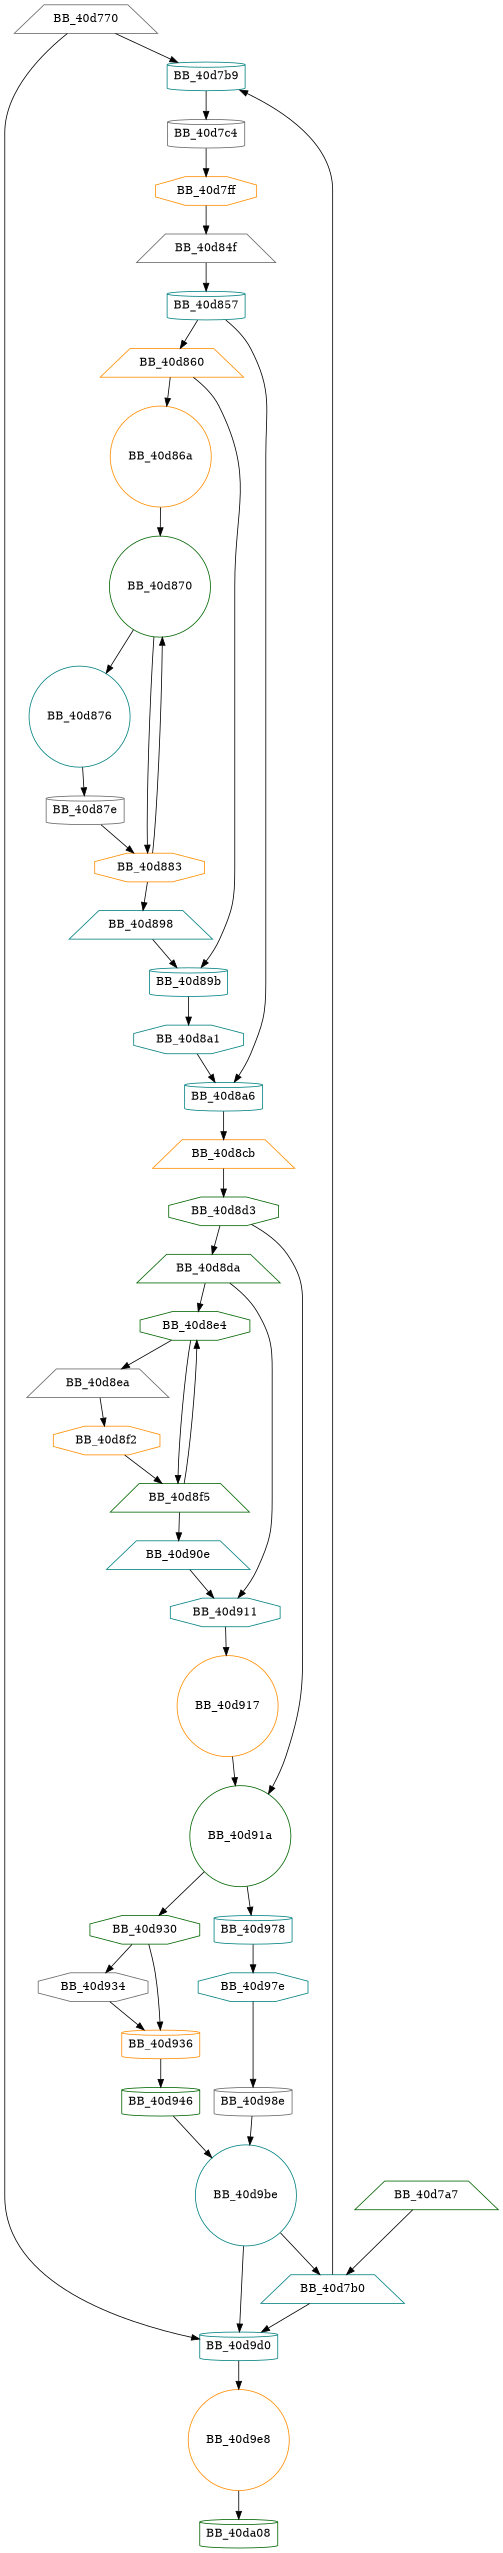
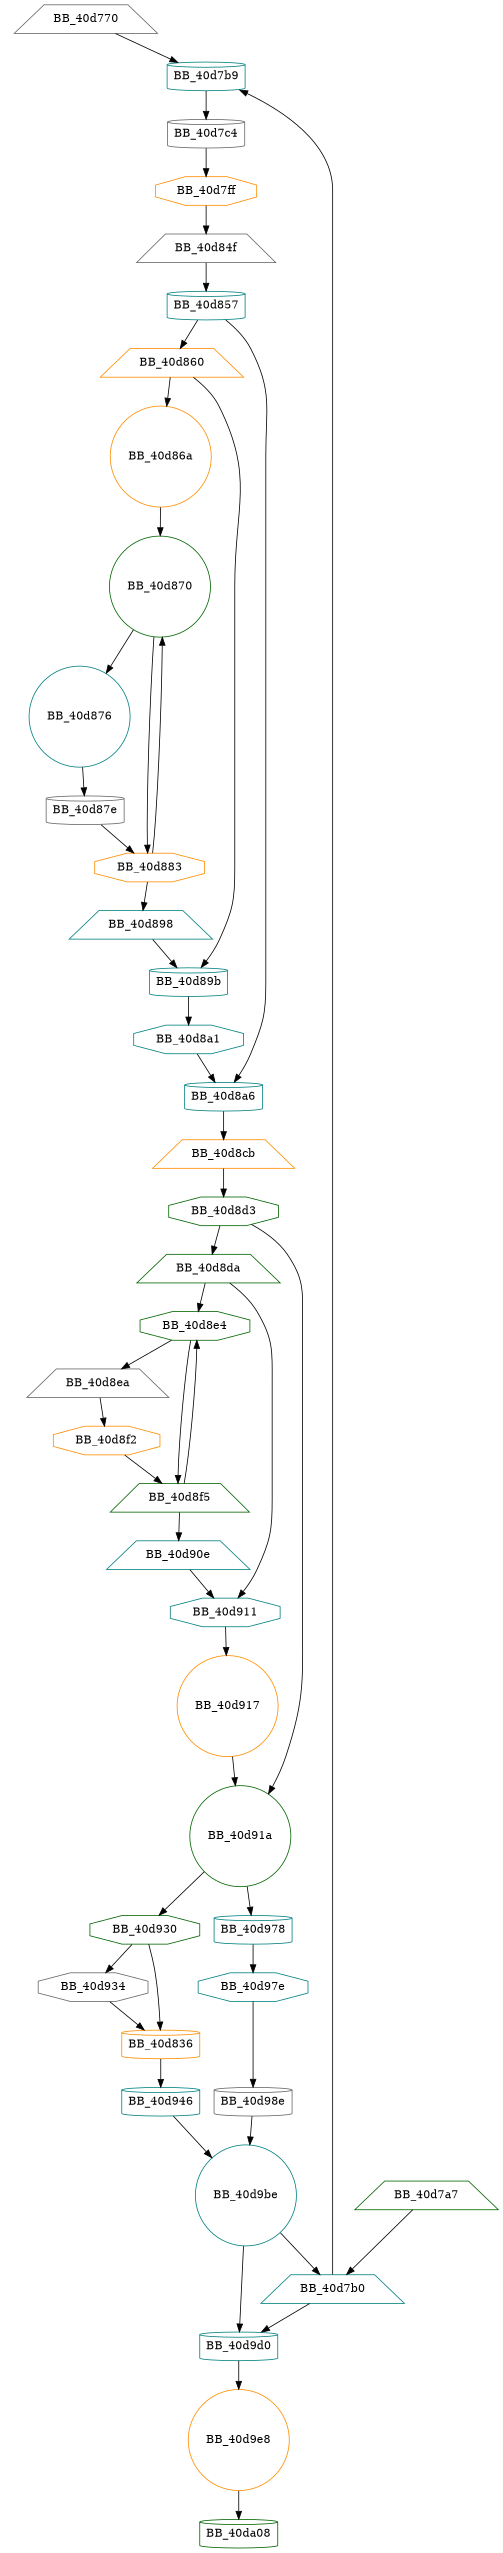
(5, 1230) -> none
(161, 2044) -> (161, 2044)
(161, 2102) -> (161, 2102)
